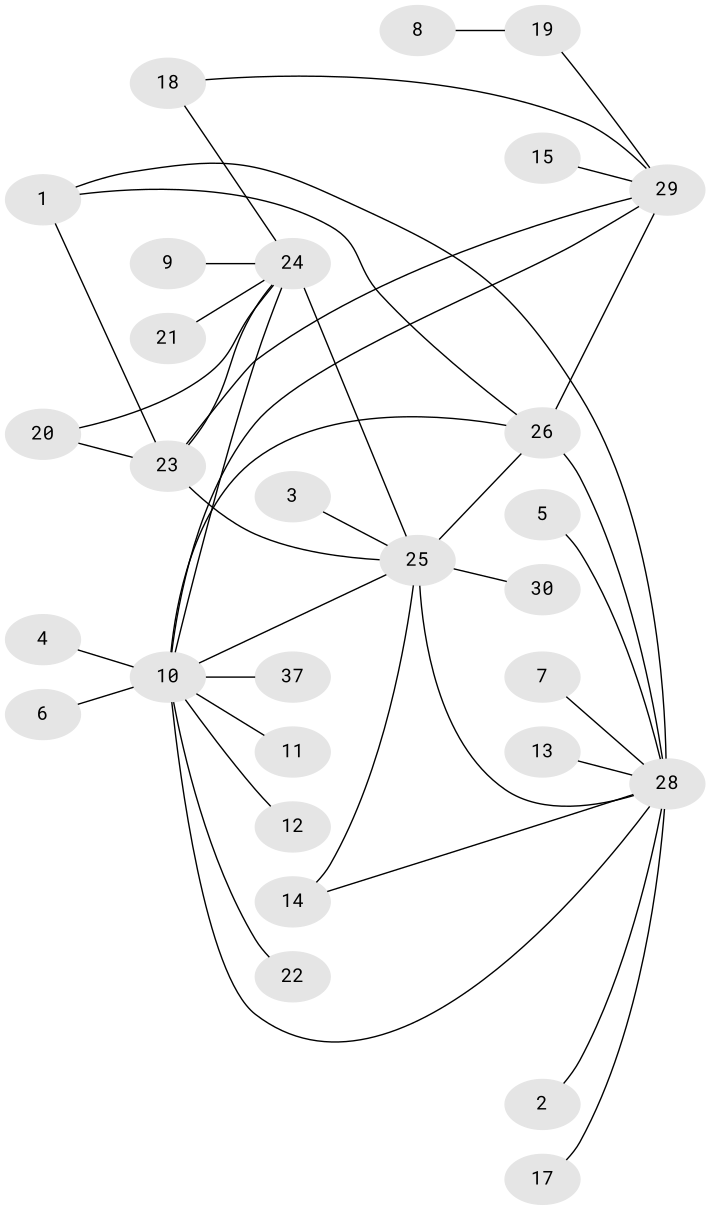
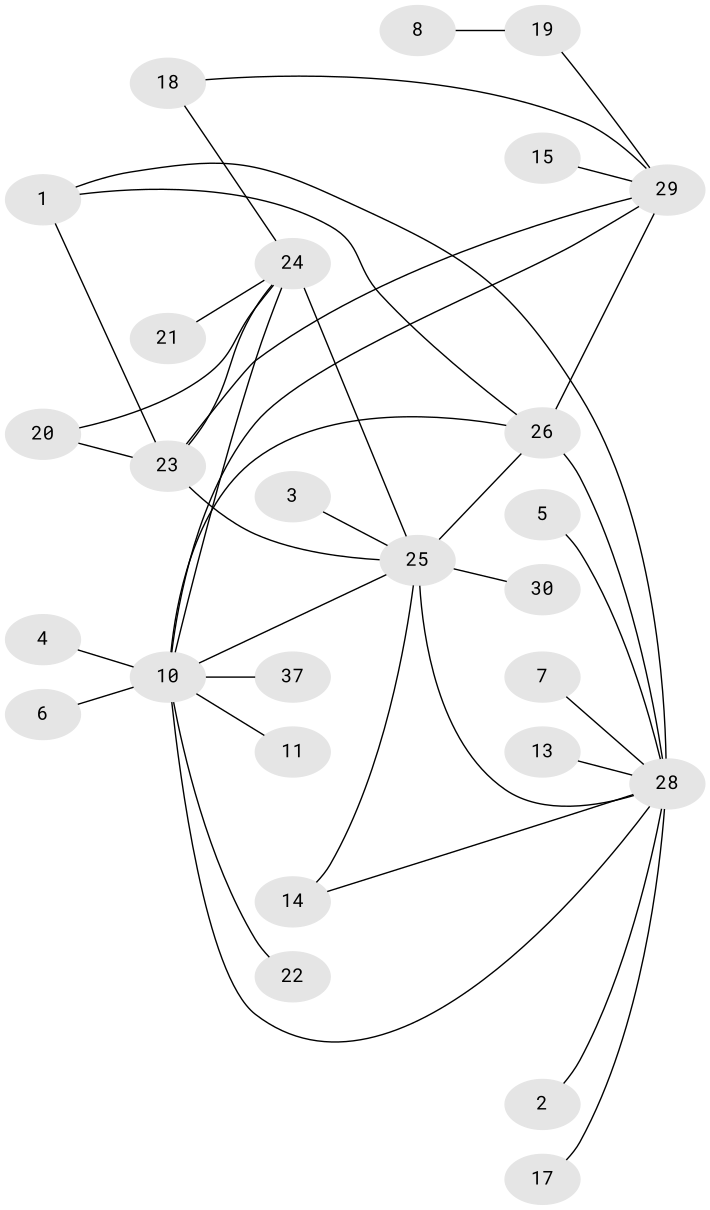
(168, 264) -> none
(293, 827) -> none
